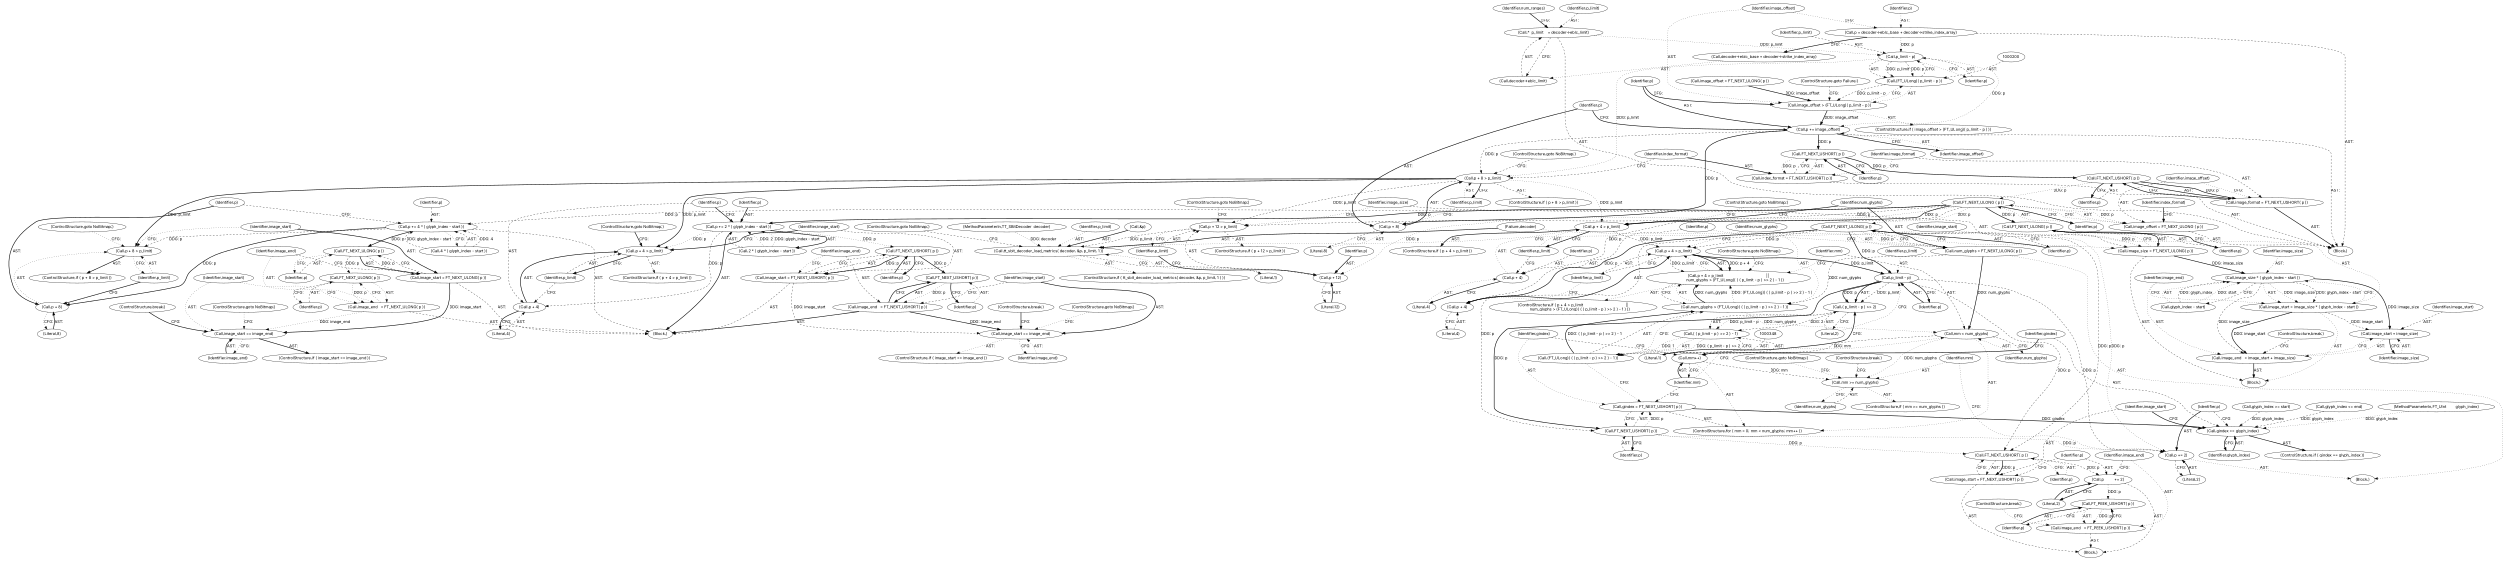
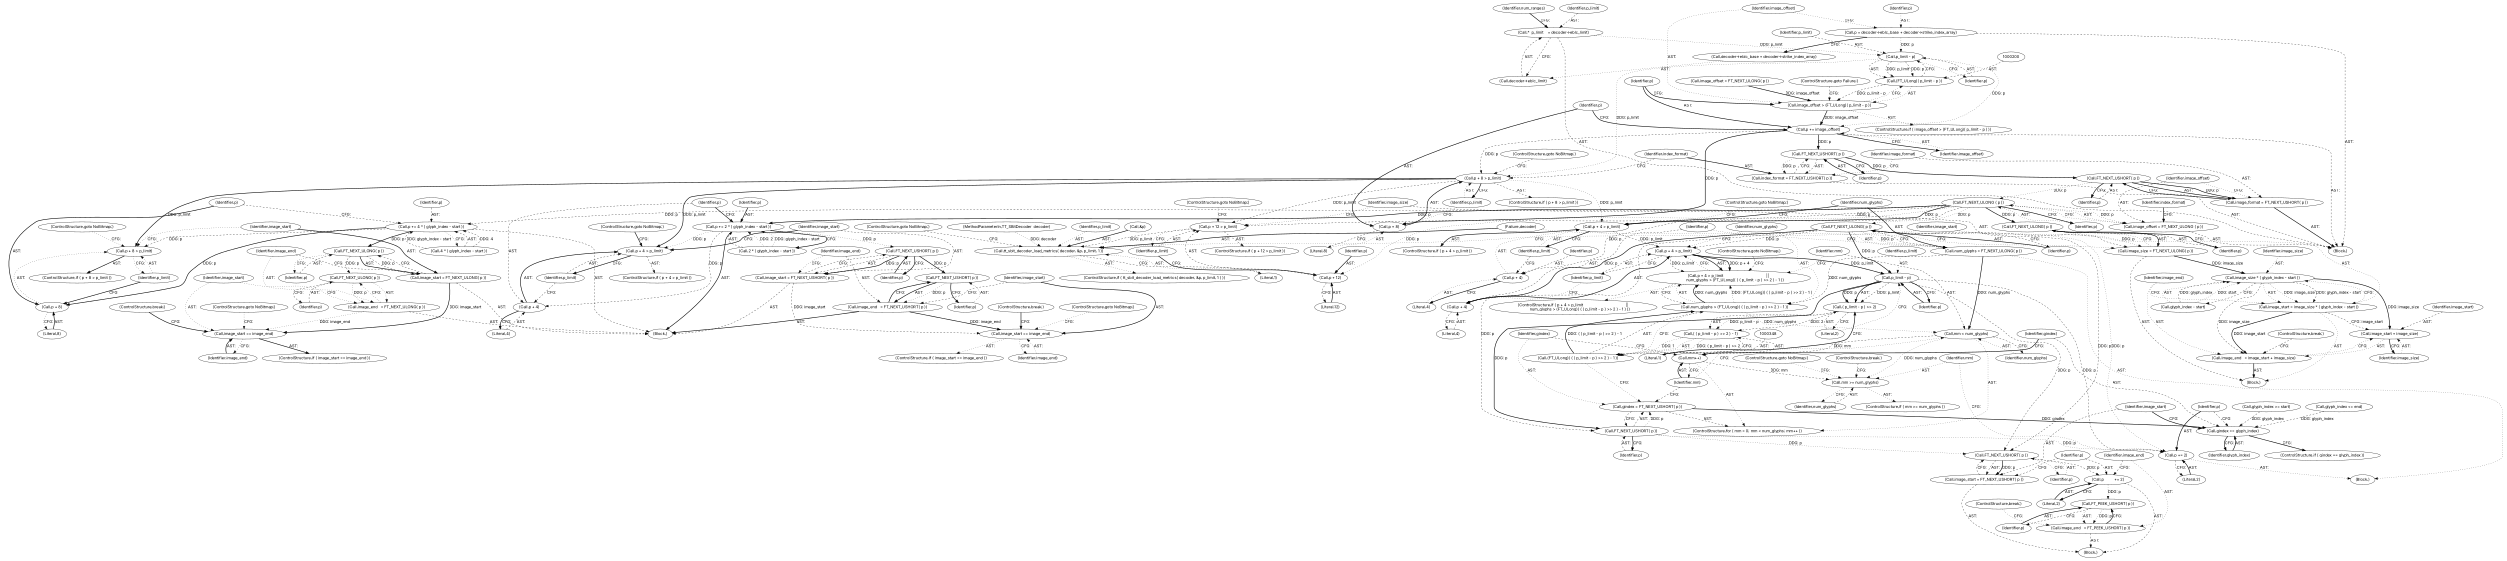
(832, 239) -> (832, 239)
(2367, 322) -> (2367, 322)
(2436, 407) -> none
(2288, 443) -> (2288, 443)
